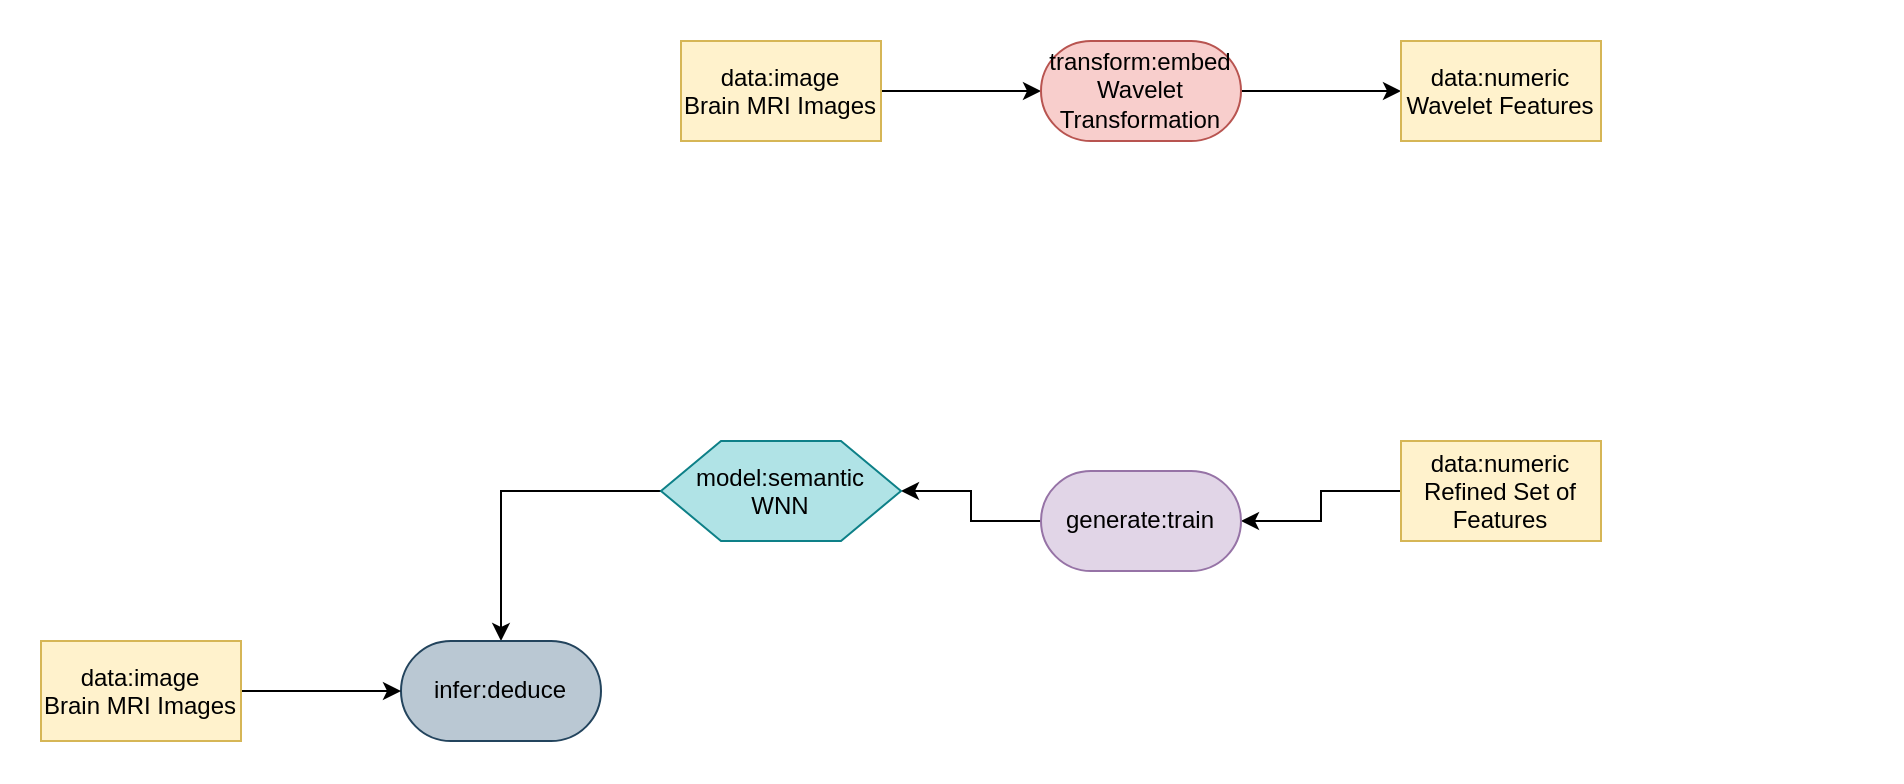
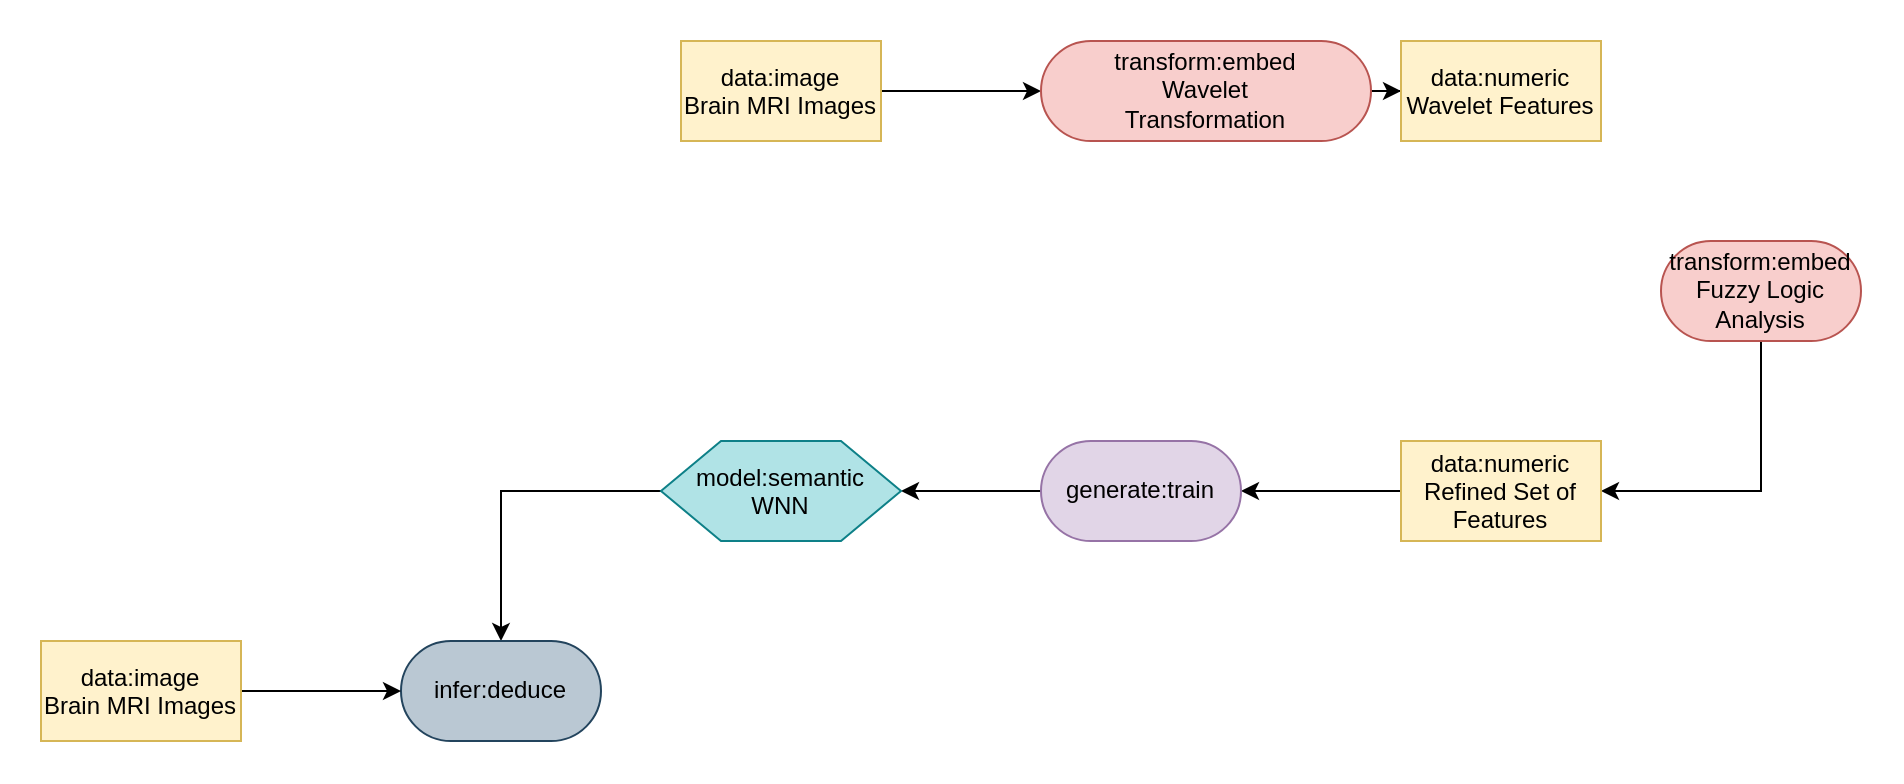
(1141, 91) -> (1206, 91)
none -> (1761, 291)
none -> (1761, 489)
(1141, 521) -> (1141, 491)
